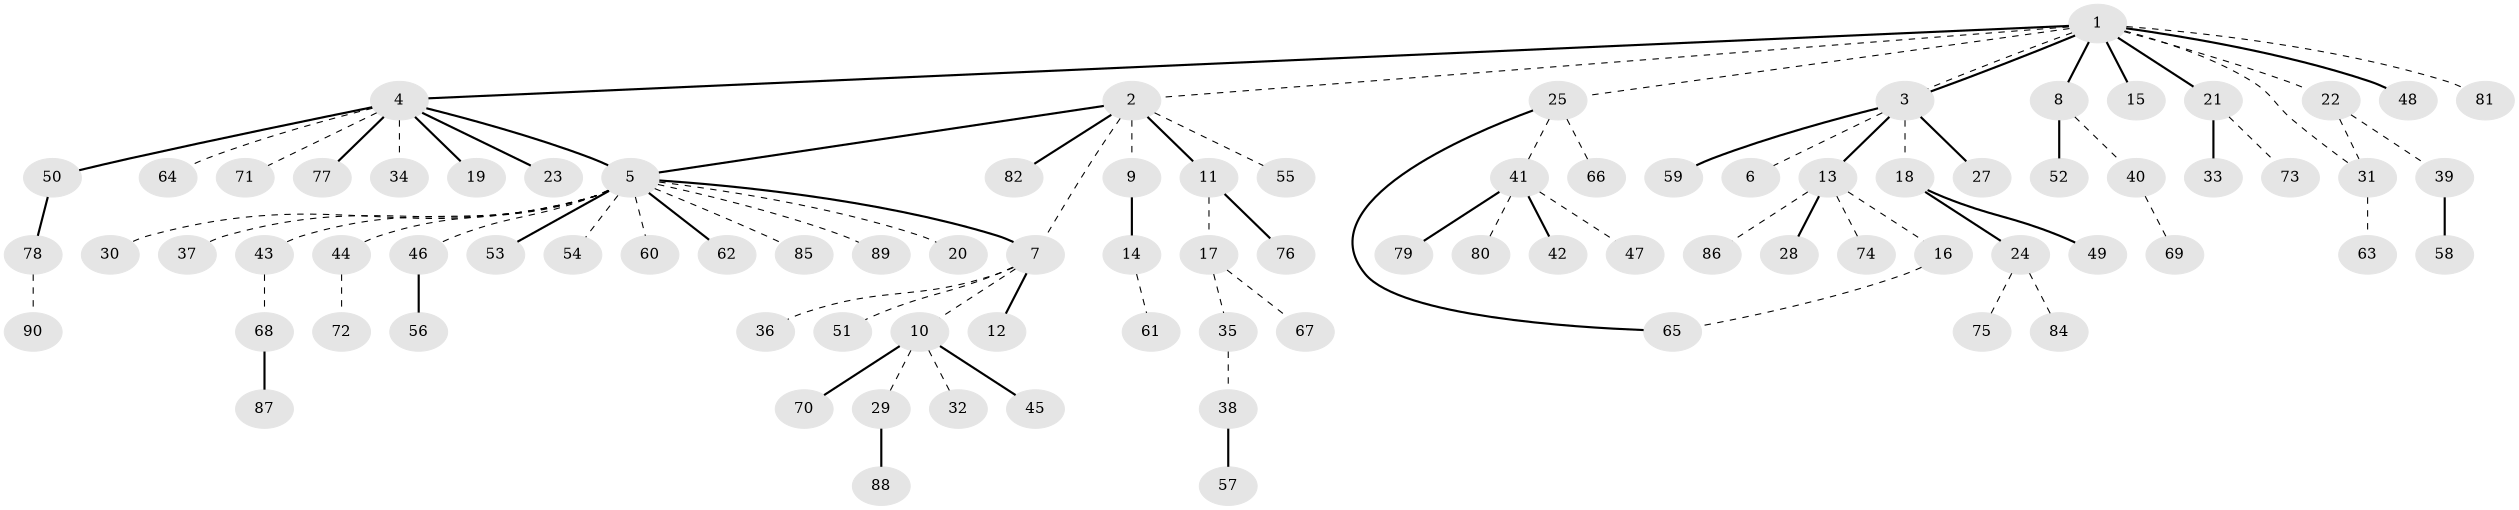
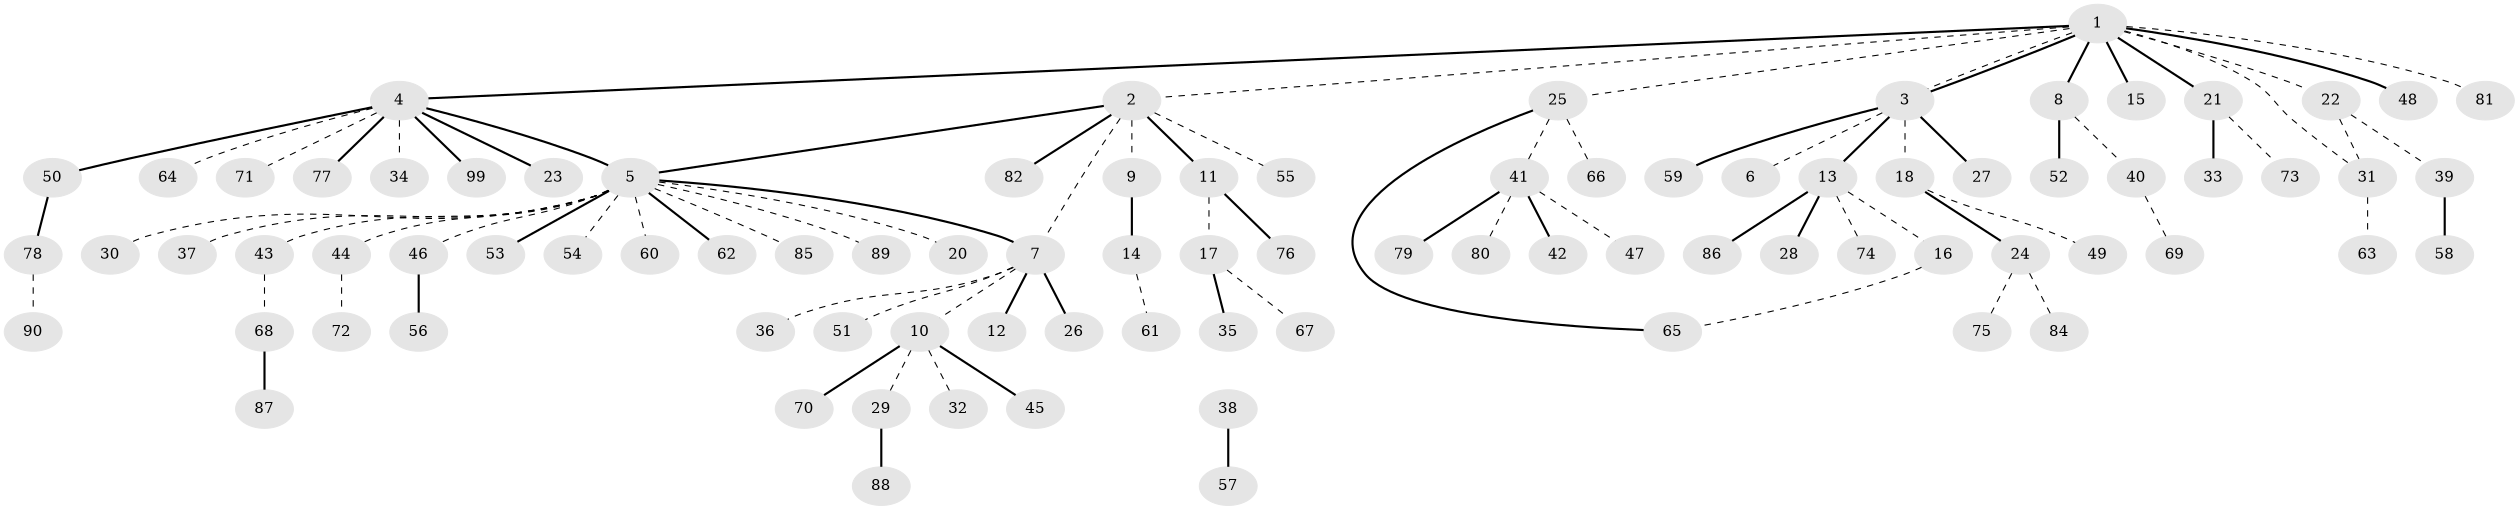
(477, 178) -> (477, 178)
(1770, 216) -> (1770, 216)
(2001, 216) -> (2001, 216)
(1219, 293) -> (1219, 293)
none -> (1074, 332)
(1228, 371) -> none
